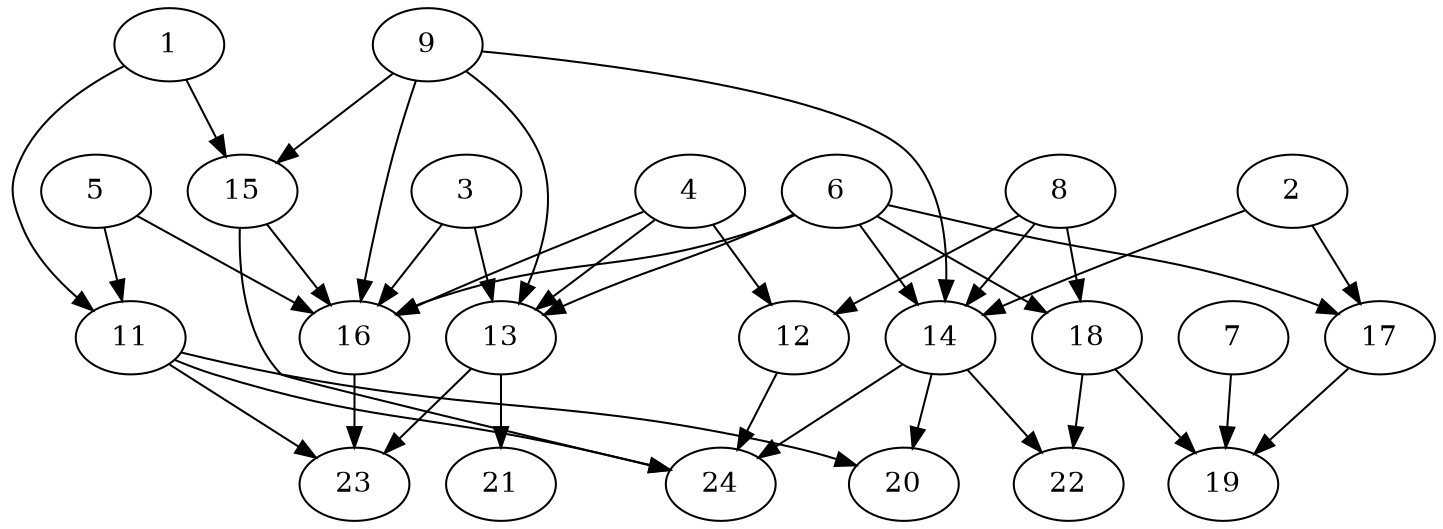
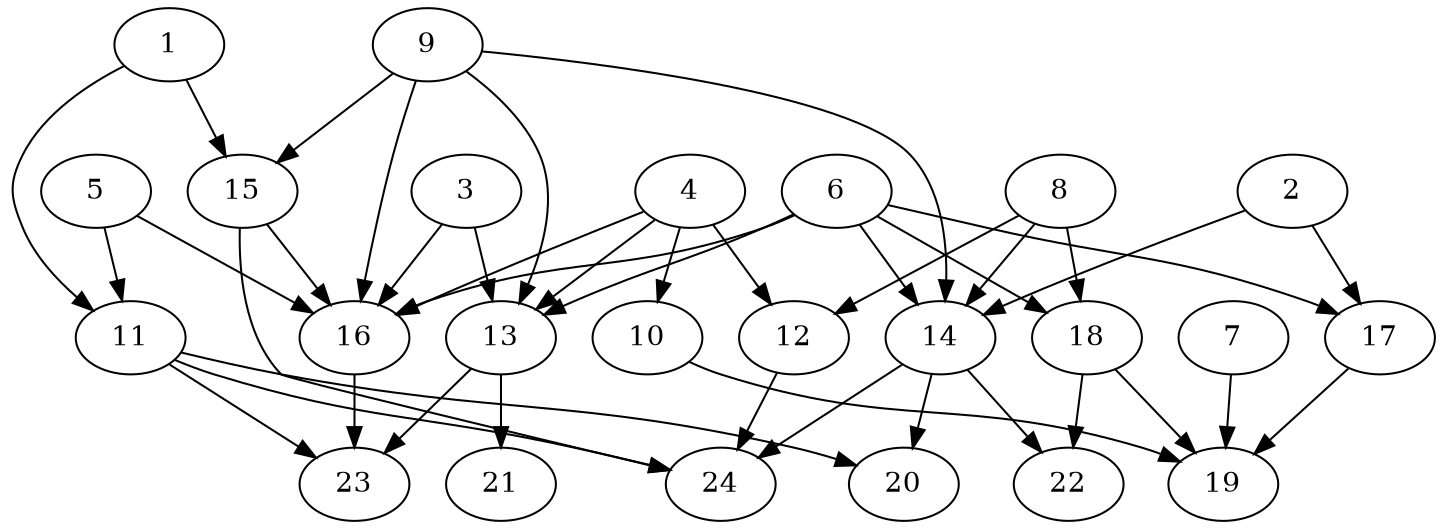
none -> (647, 338)
